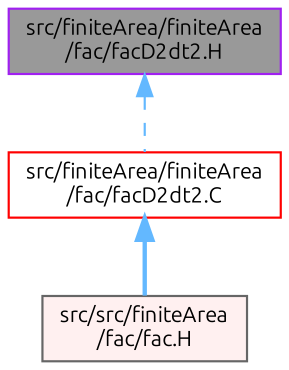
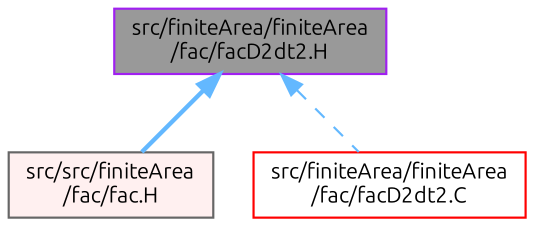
(145, 268) -> (173, 121)
